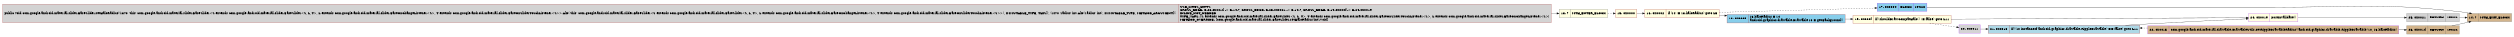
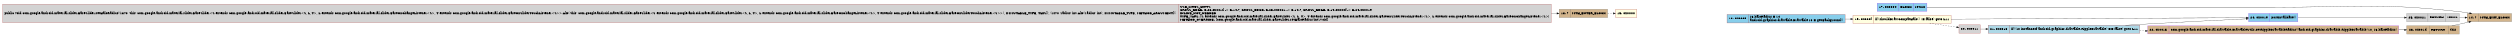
(1583, 13) -> (1583, 13)
(1682, 13) -> none
(2273, 18) -> (2273, 18)
(2145, 28) -> (2143, 31)
(1970, 29) -> (1970, 29)
(2453, 30) -> (2453, 30)
